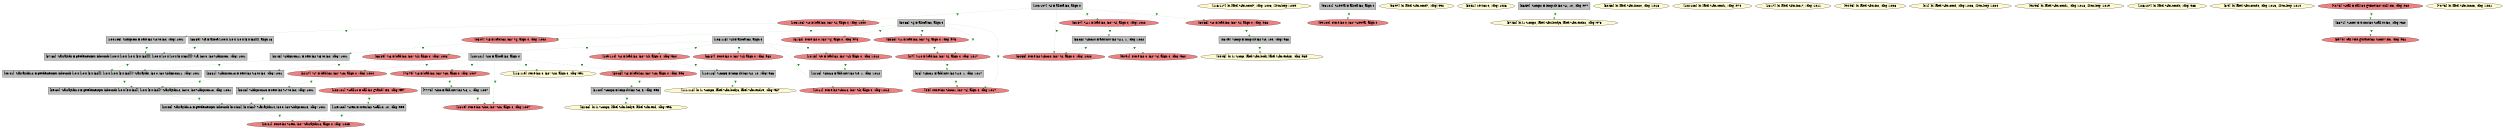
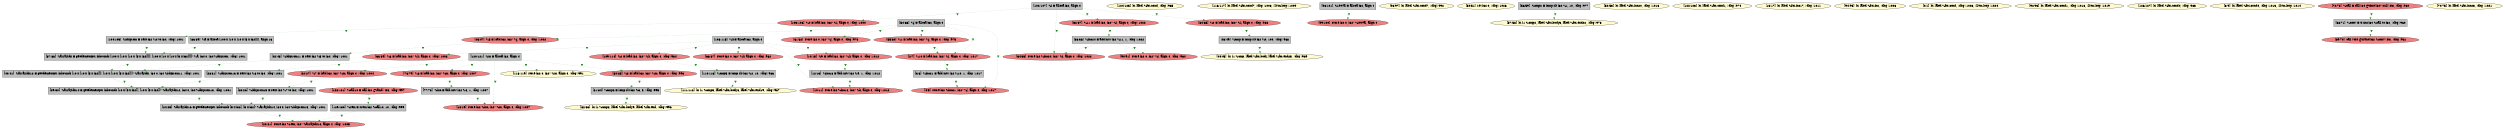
none -> (1145, 6)
none -> (848, 81)
